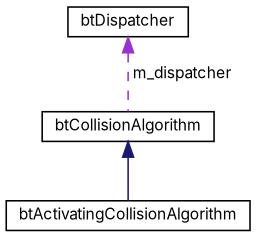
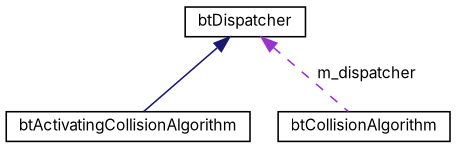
(128, 179) -> (180, 80)
